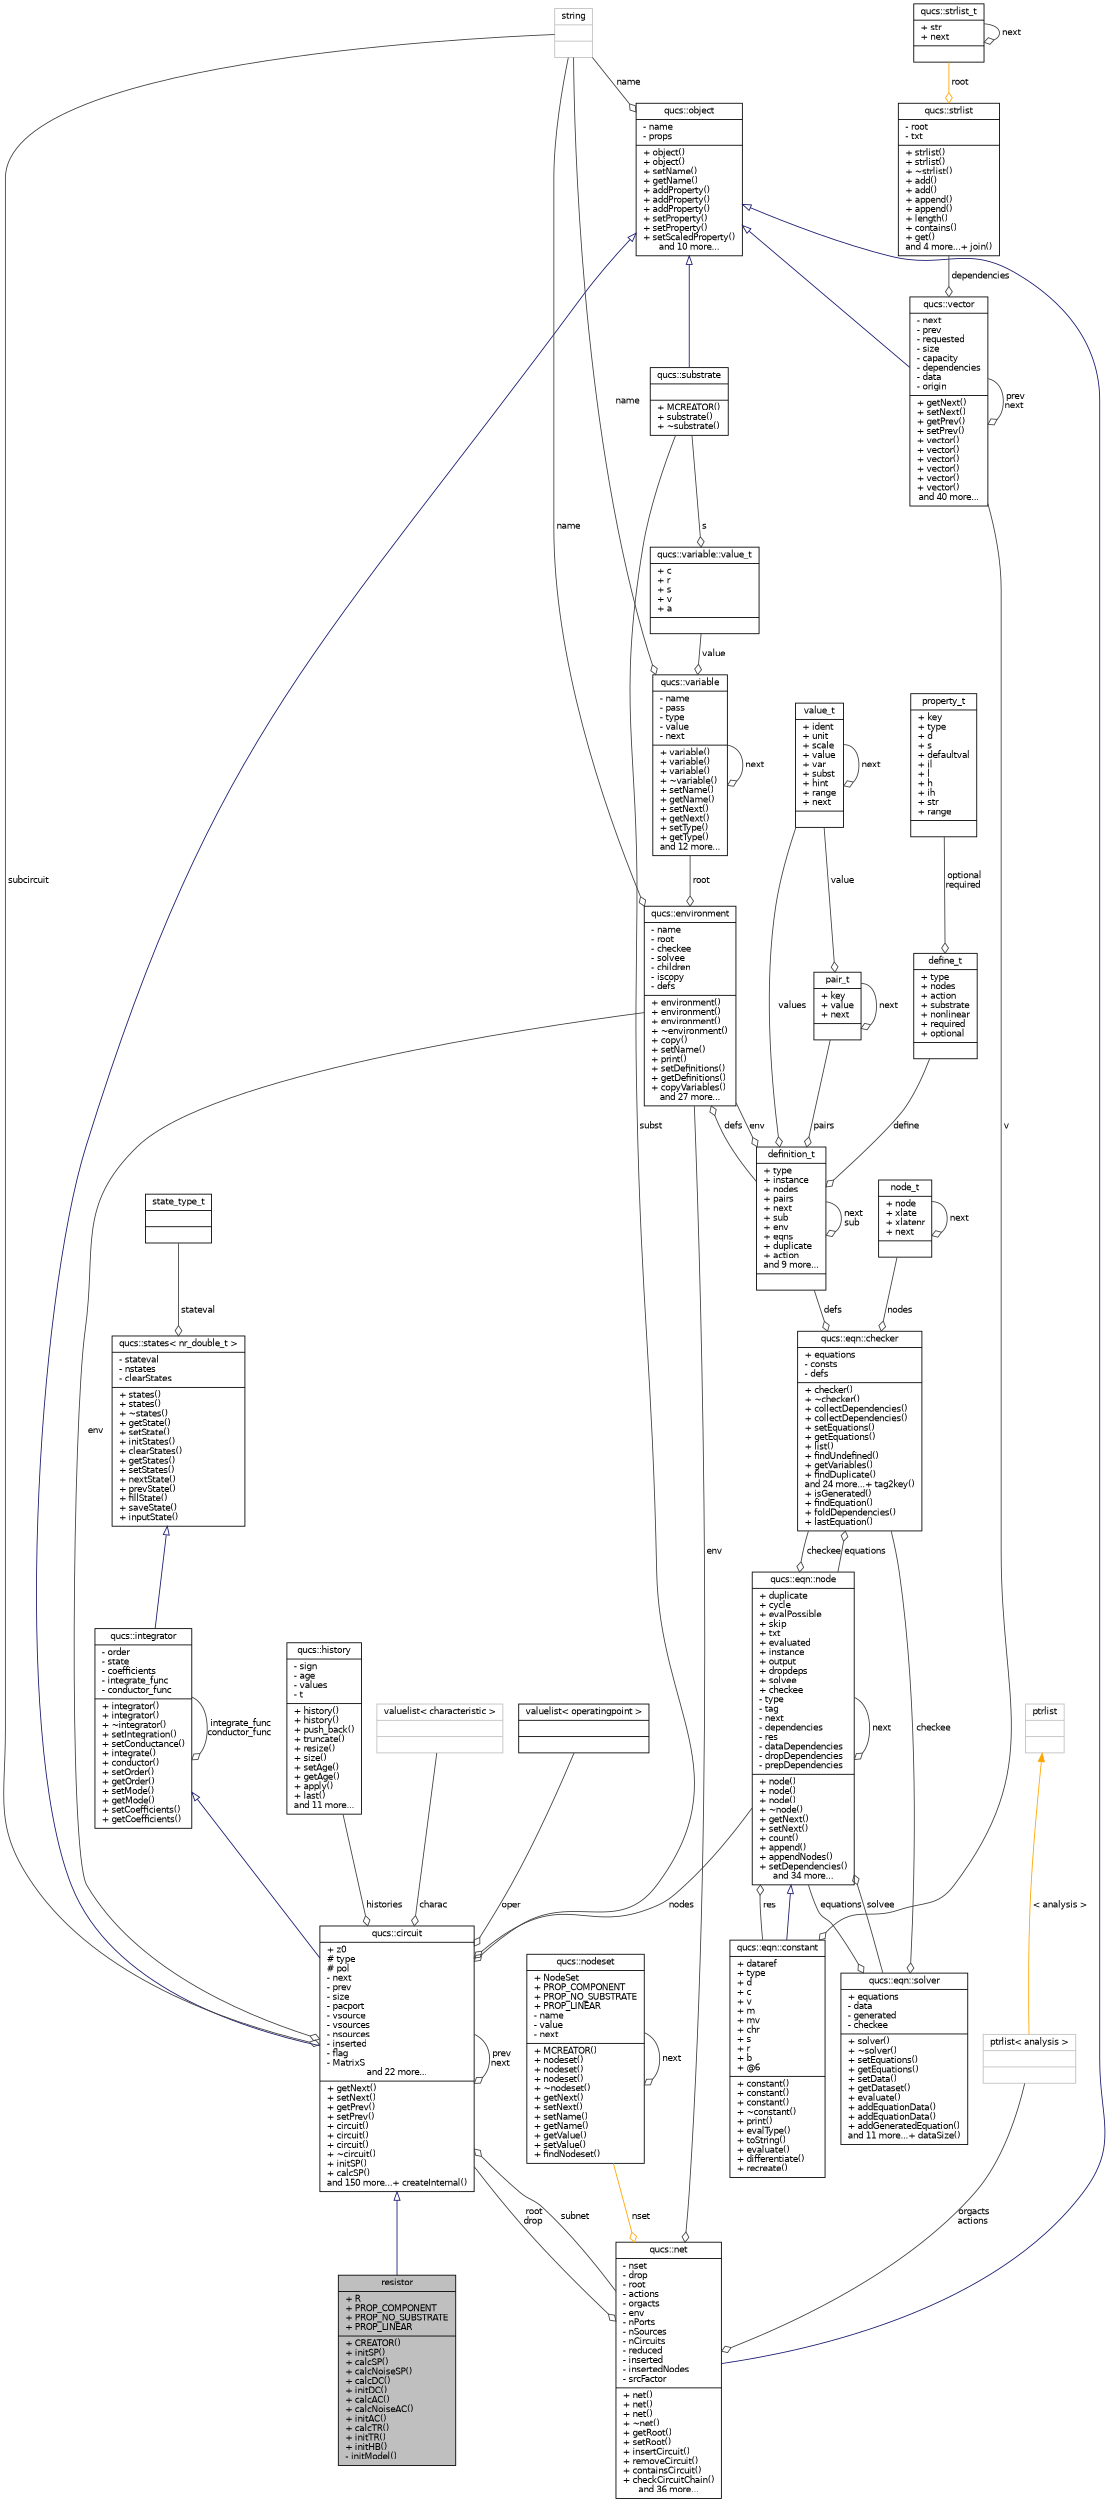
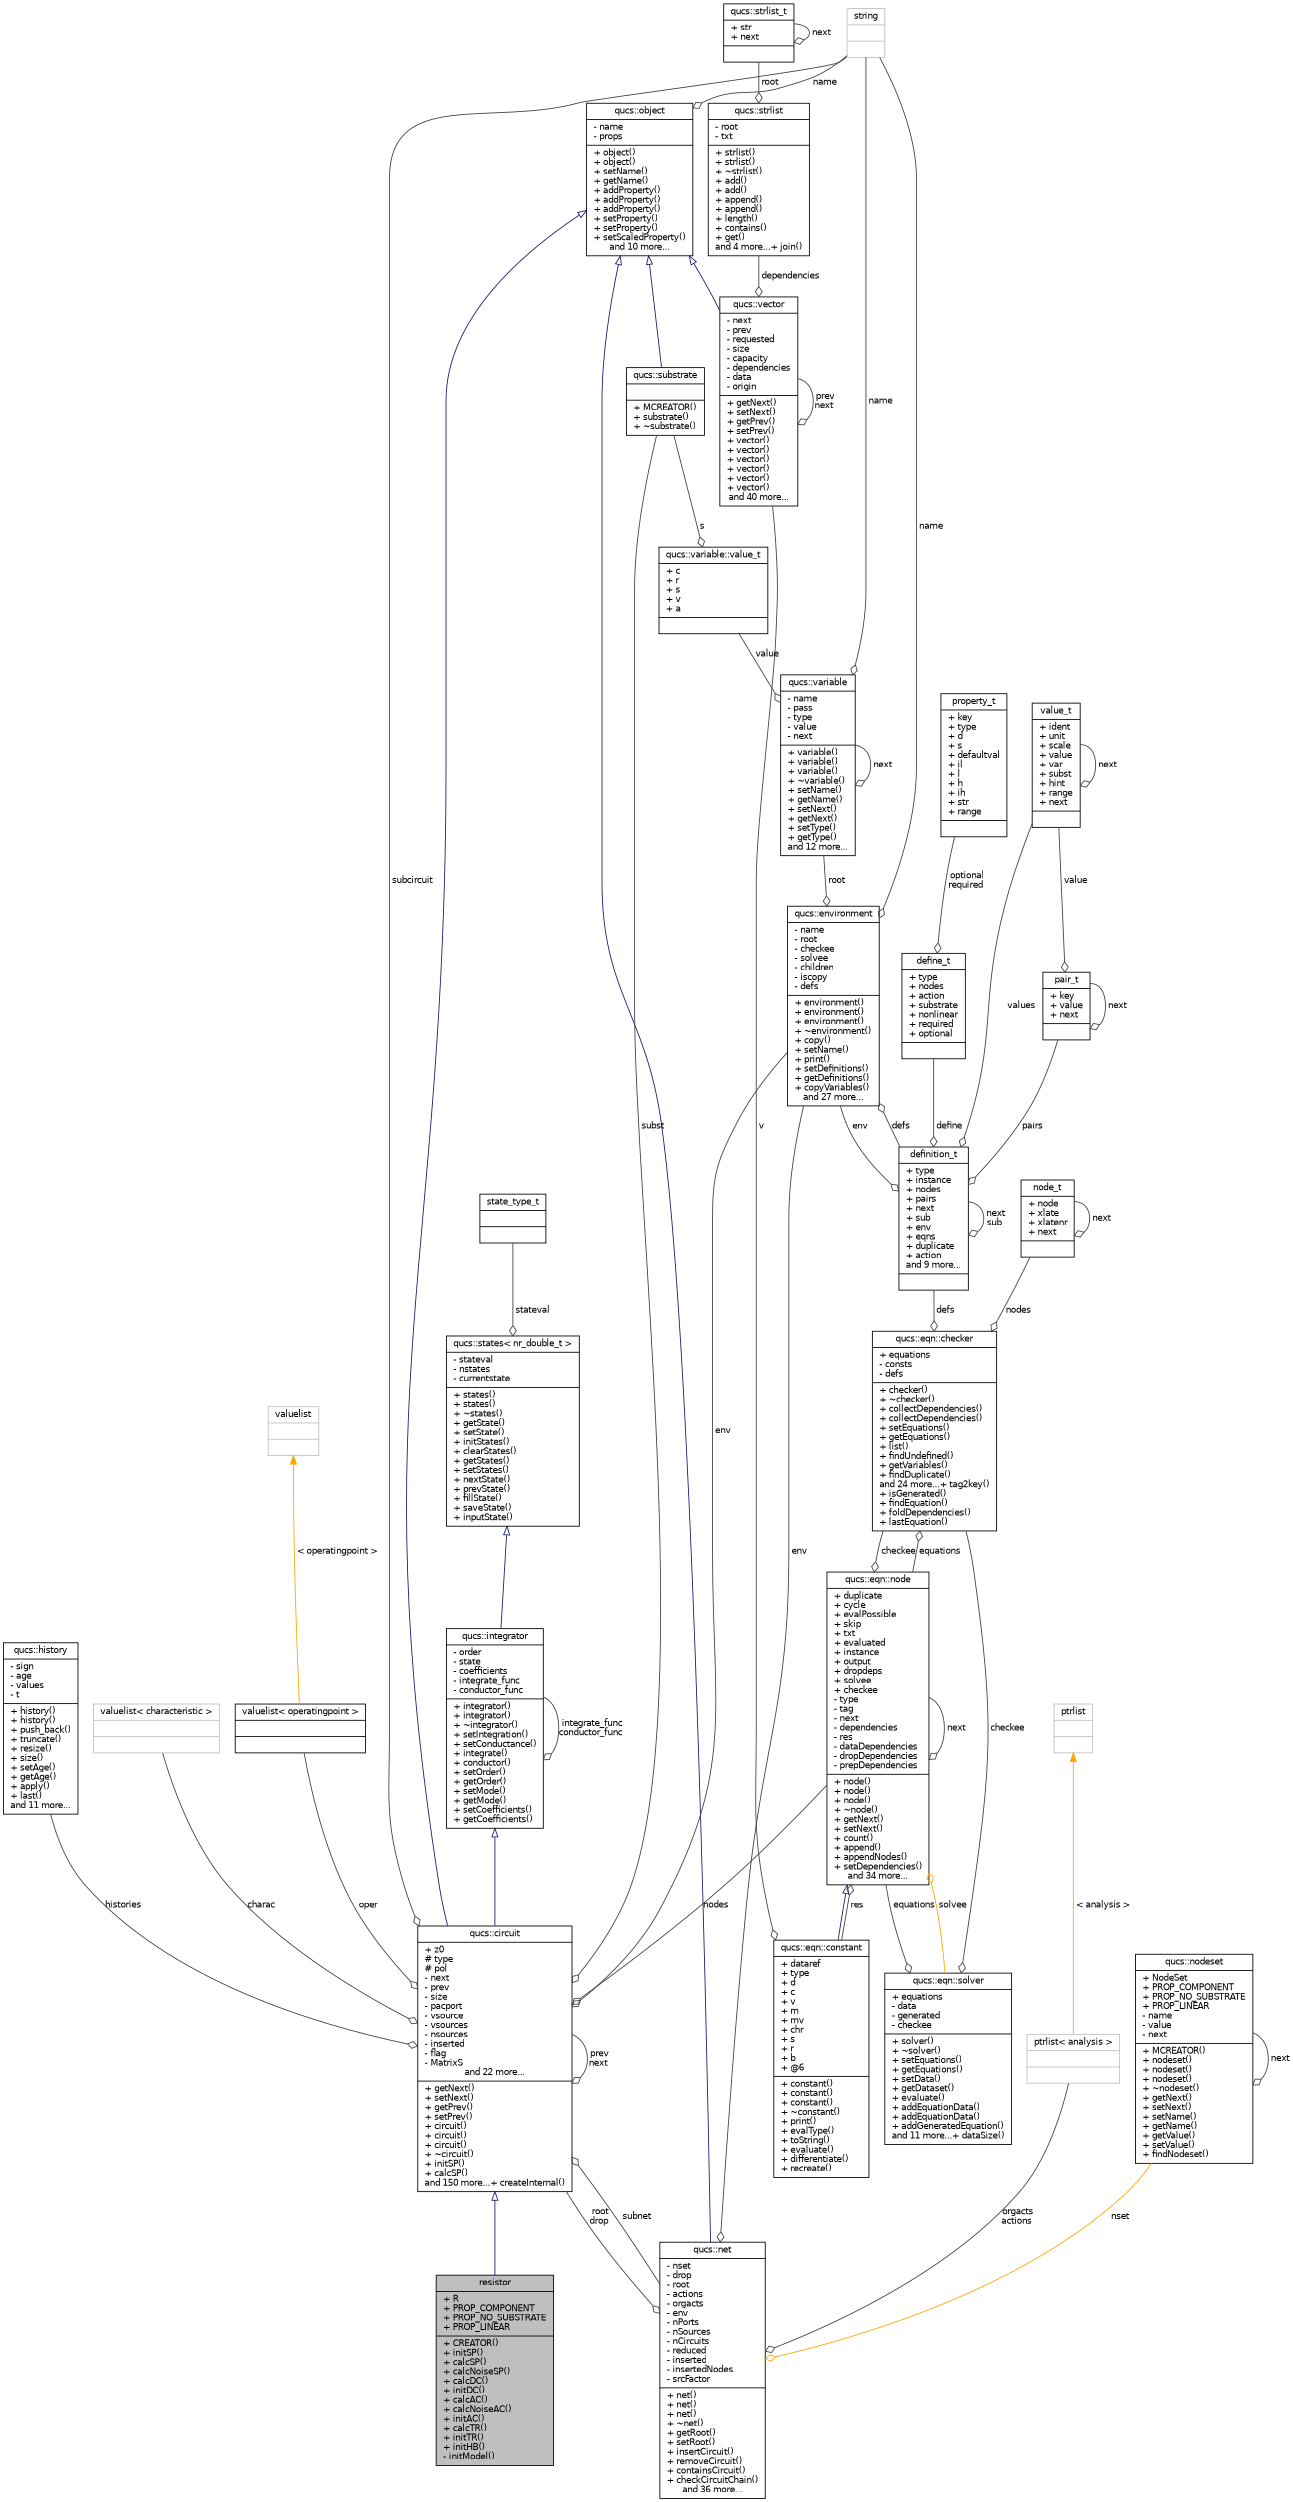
(949, 78) -> (759, 82)
(146, 1379) -> (482, 1379)
none -> (294, 1431)
(871, 1929) -> (940, 1928)
